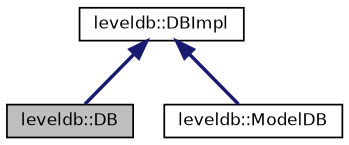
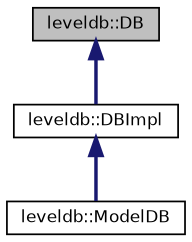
(109, 79) -> (96, 82)
